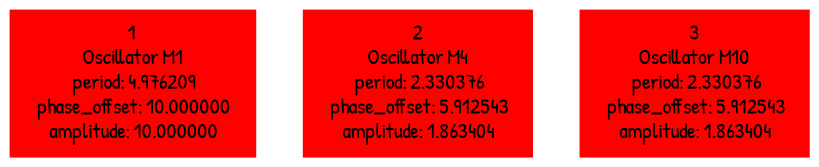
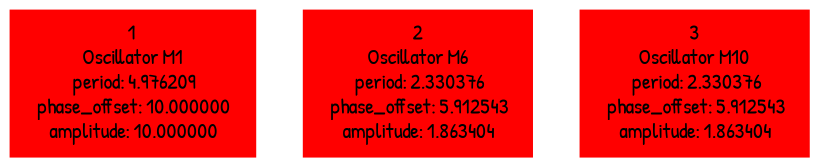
(418, 58) -> (418, 58)
